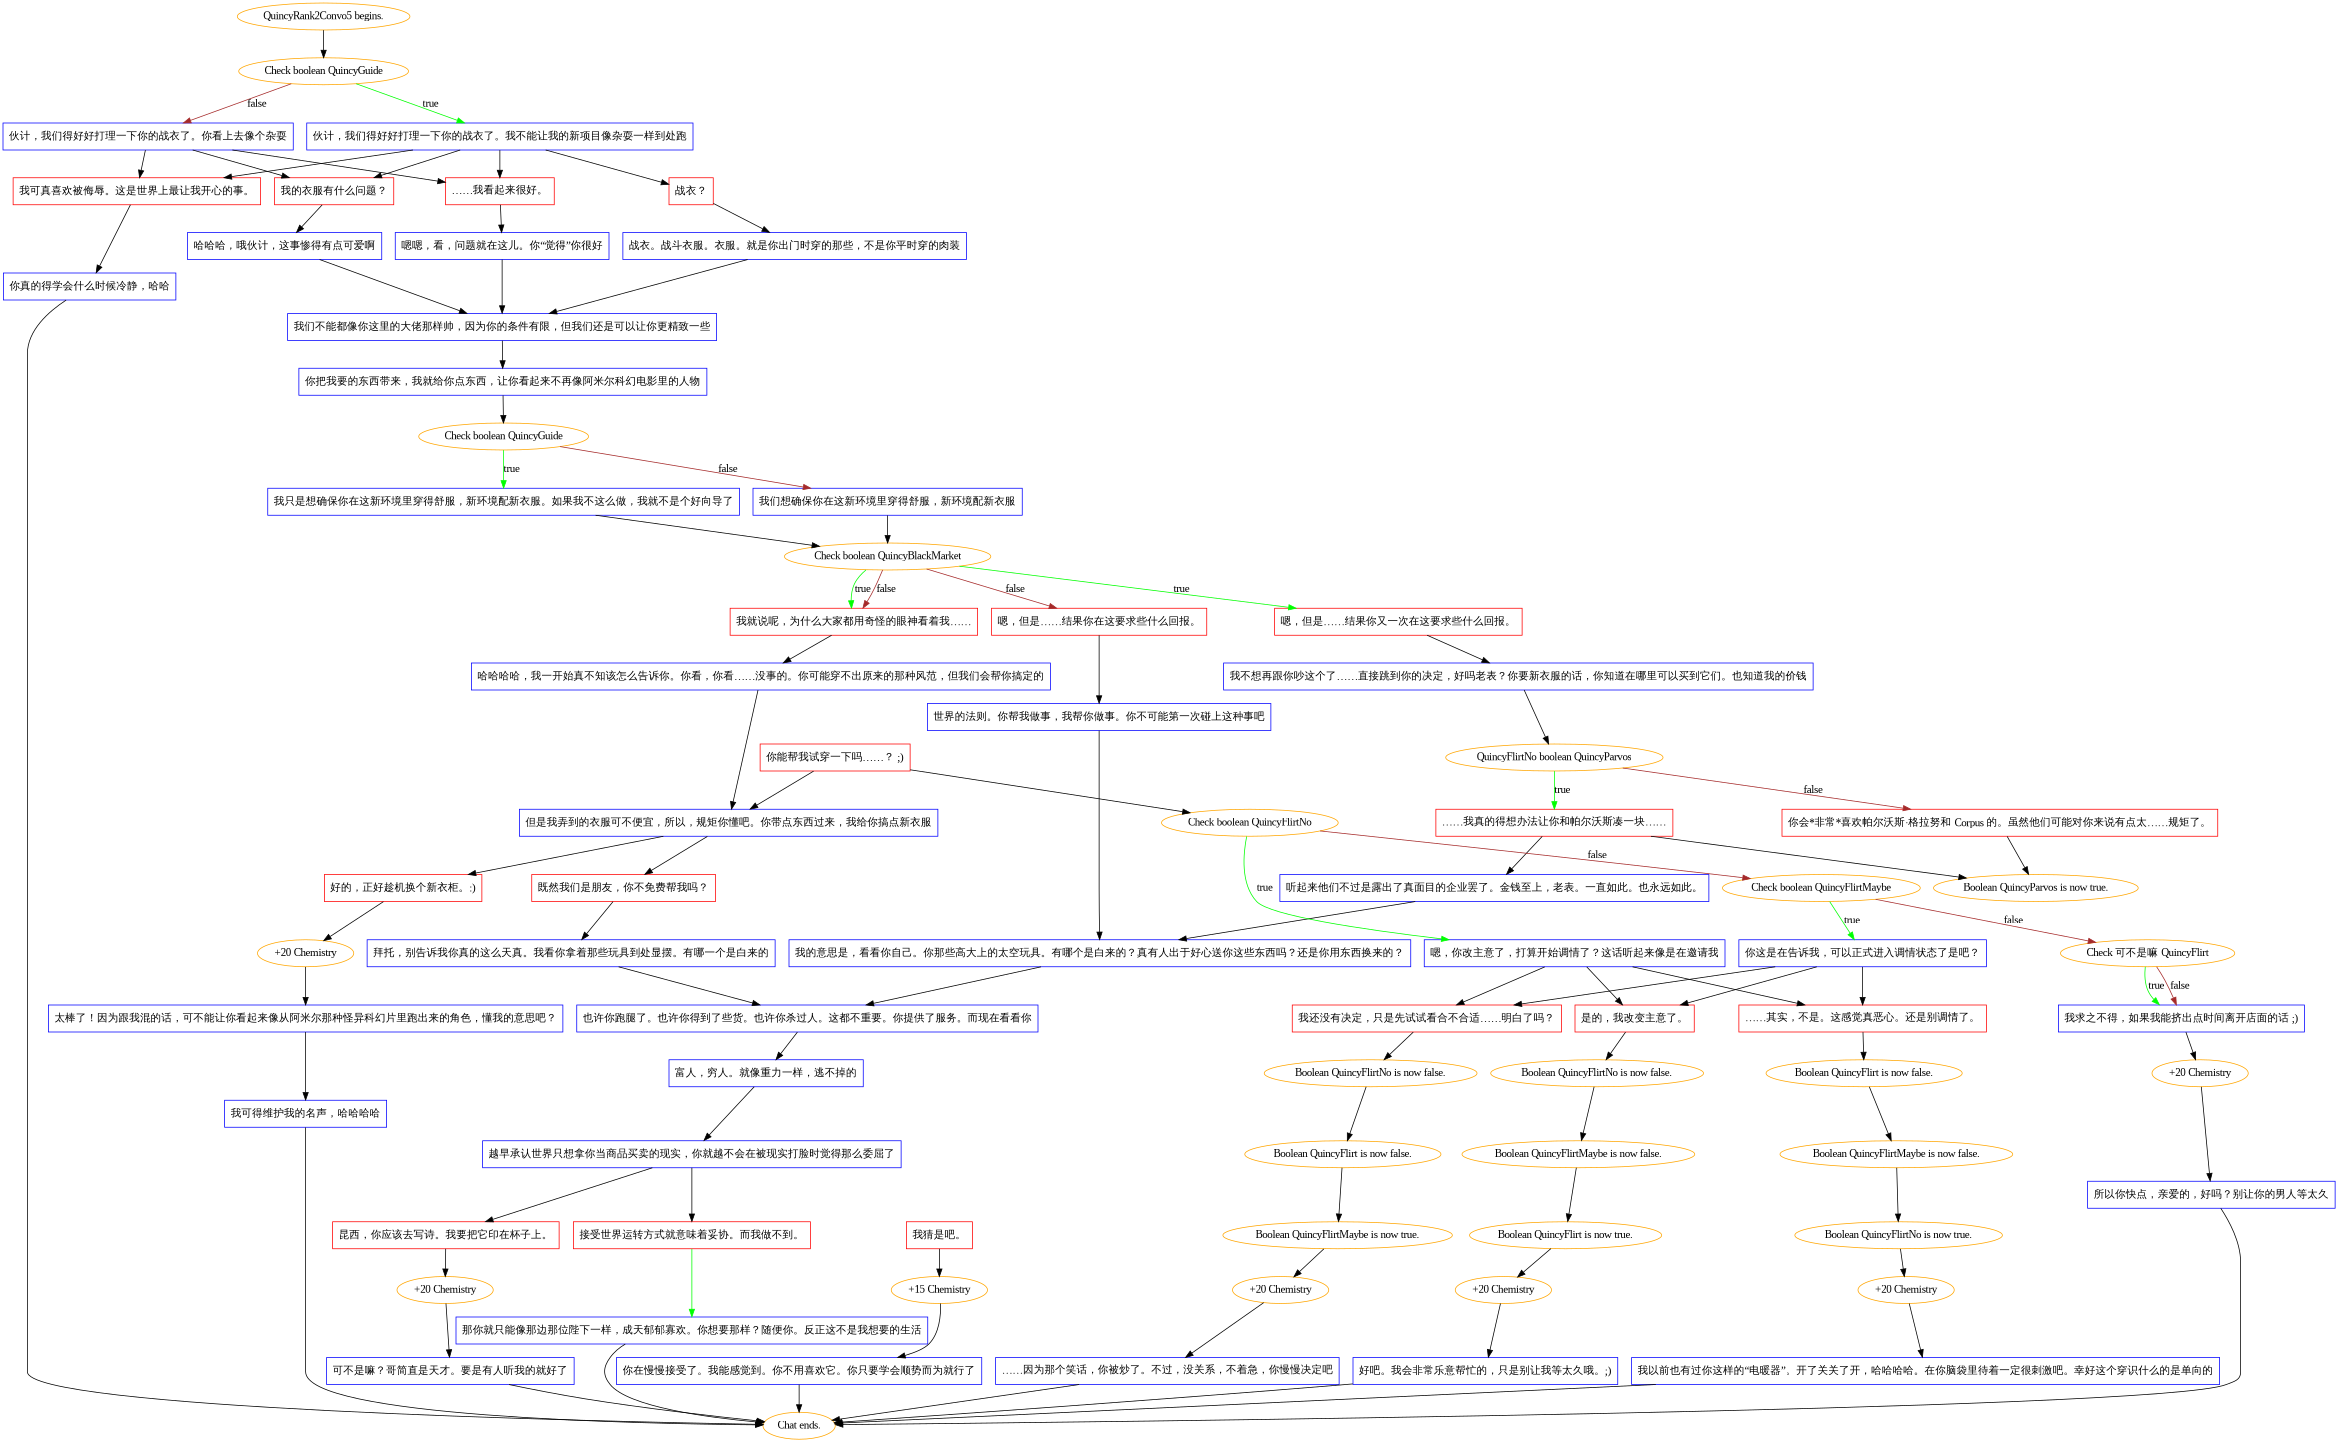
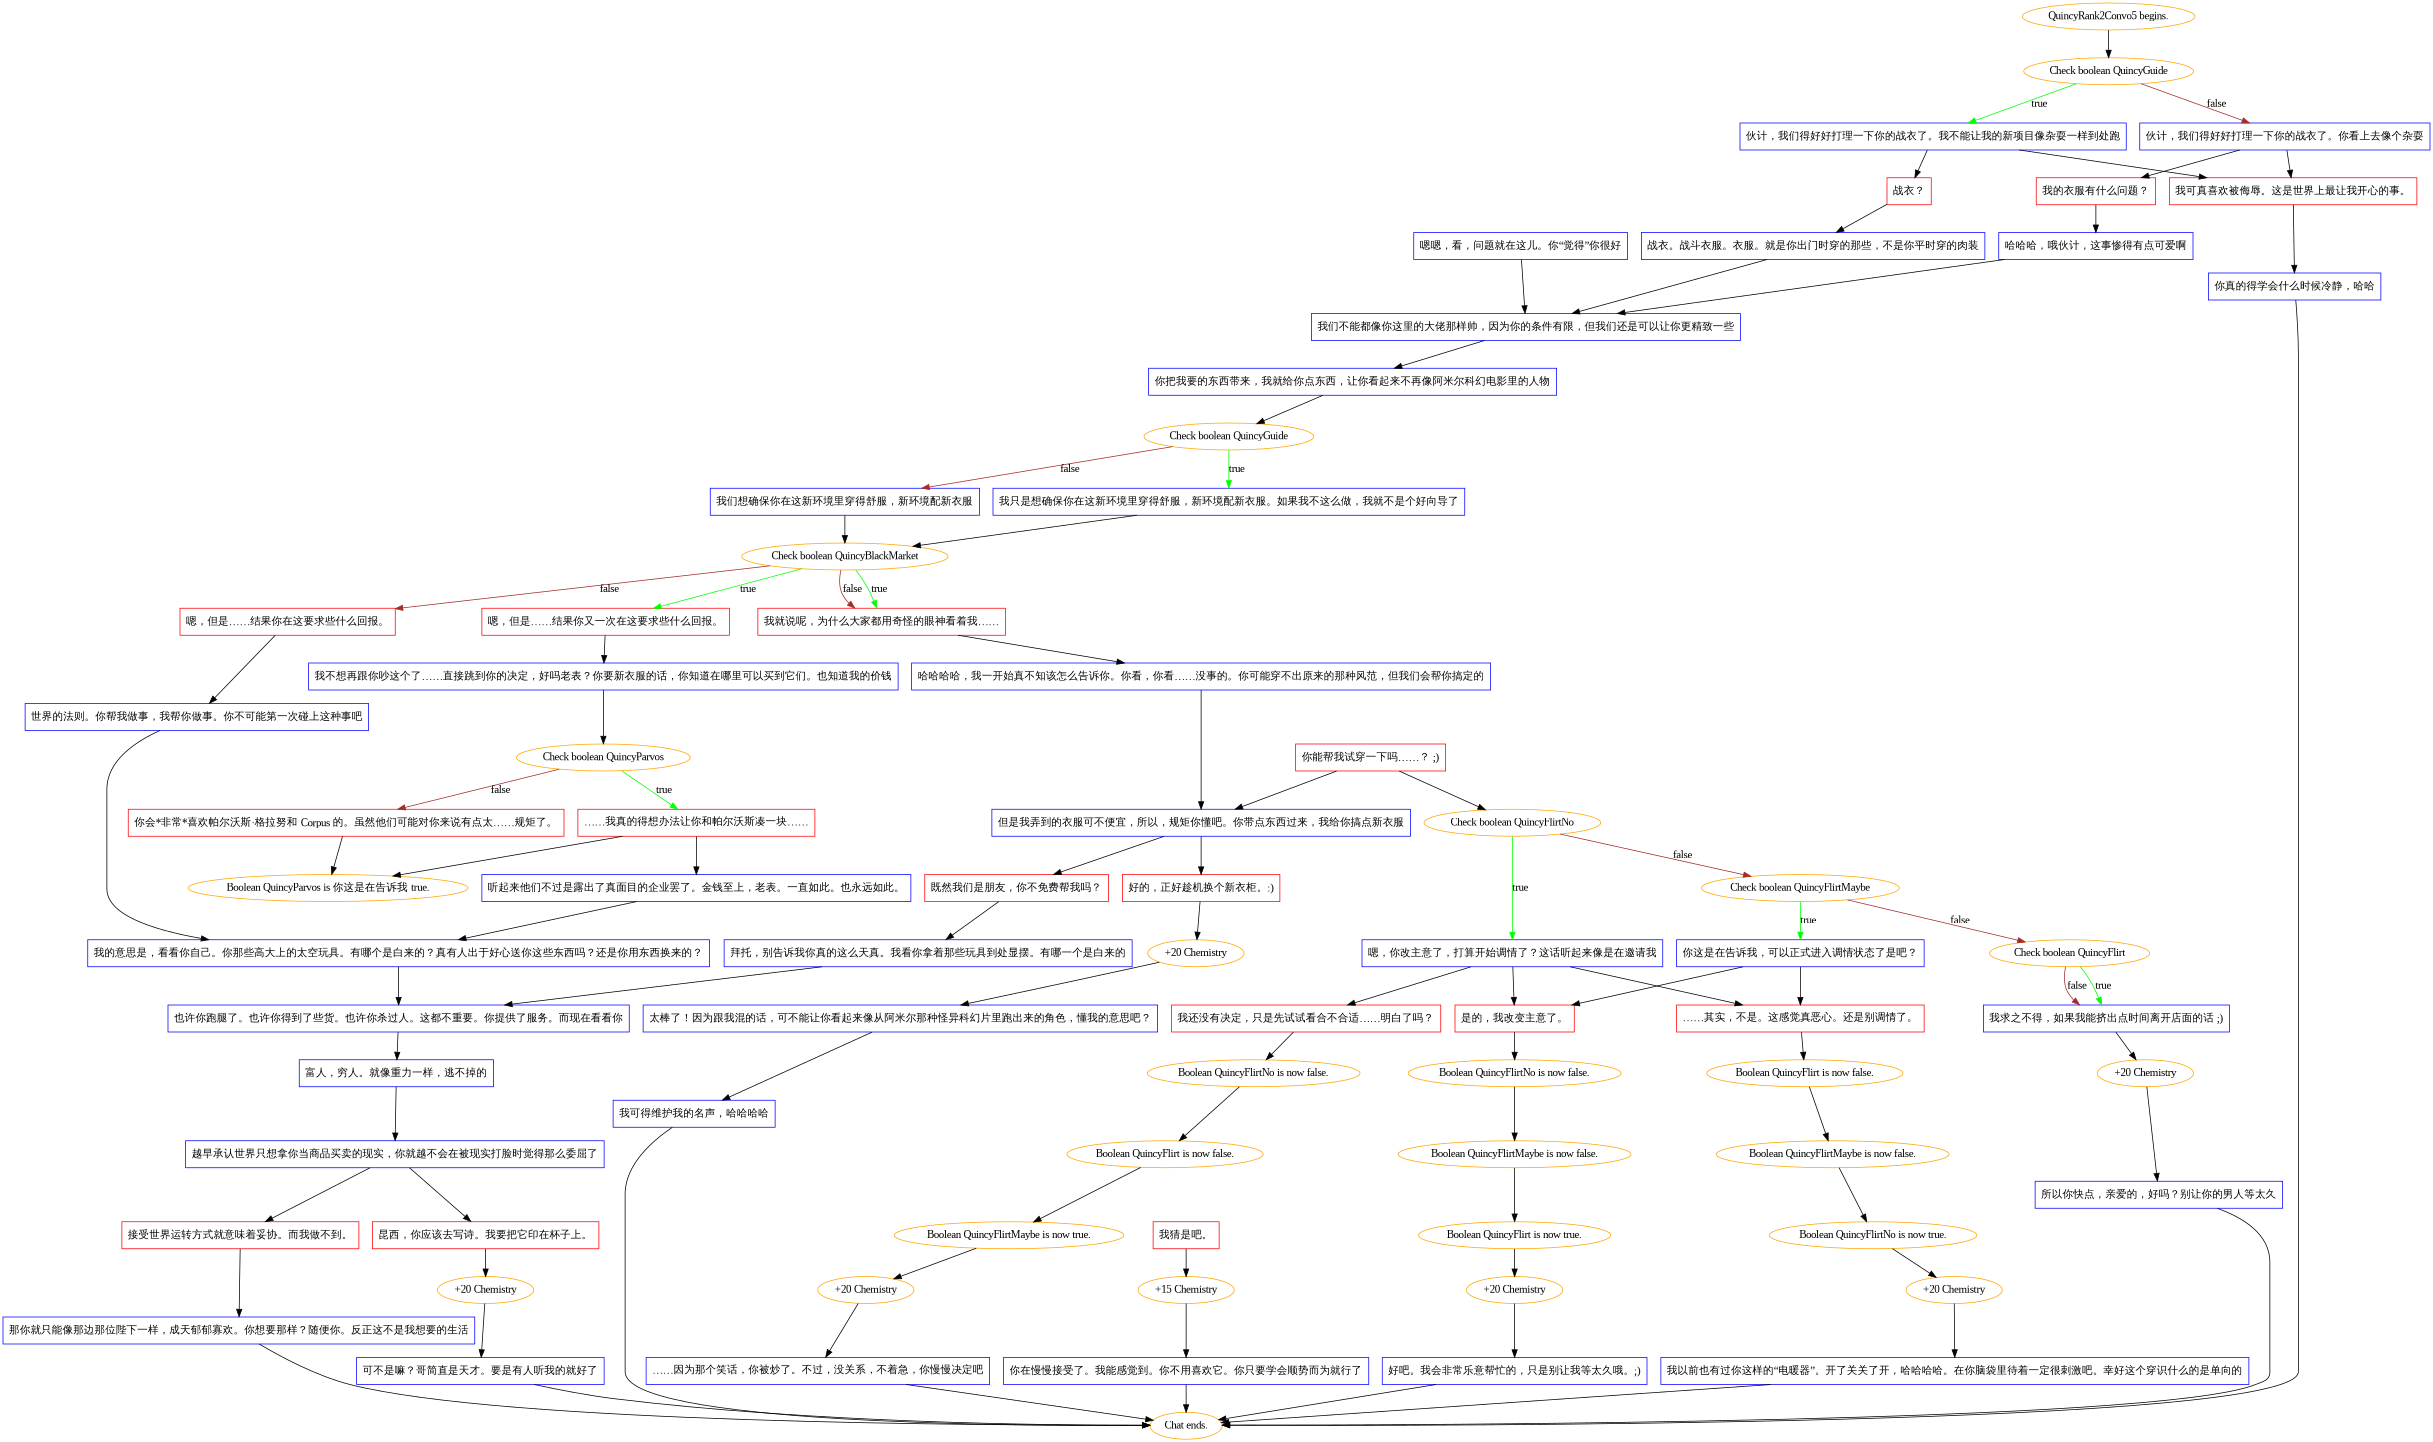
(421, 163) -> none
(500, 191) -> none
(1554, 758) -> (603, 758)
(2036, 888) -> (328, 888)
(2148, 953) -> (2070, 953)
(1648, 985) -> none
(692, 1279) -> (240, 1279)
